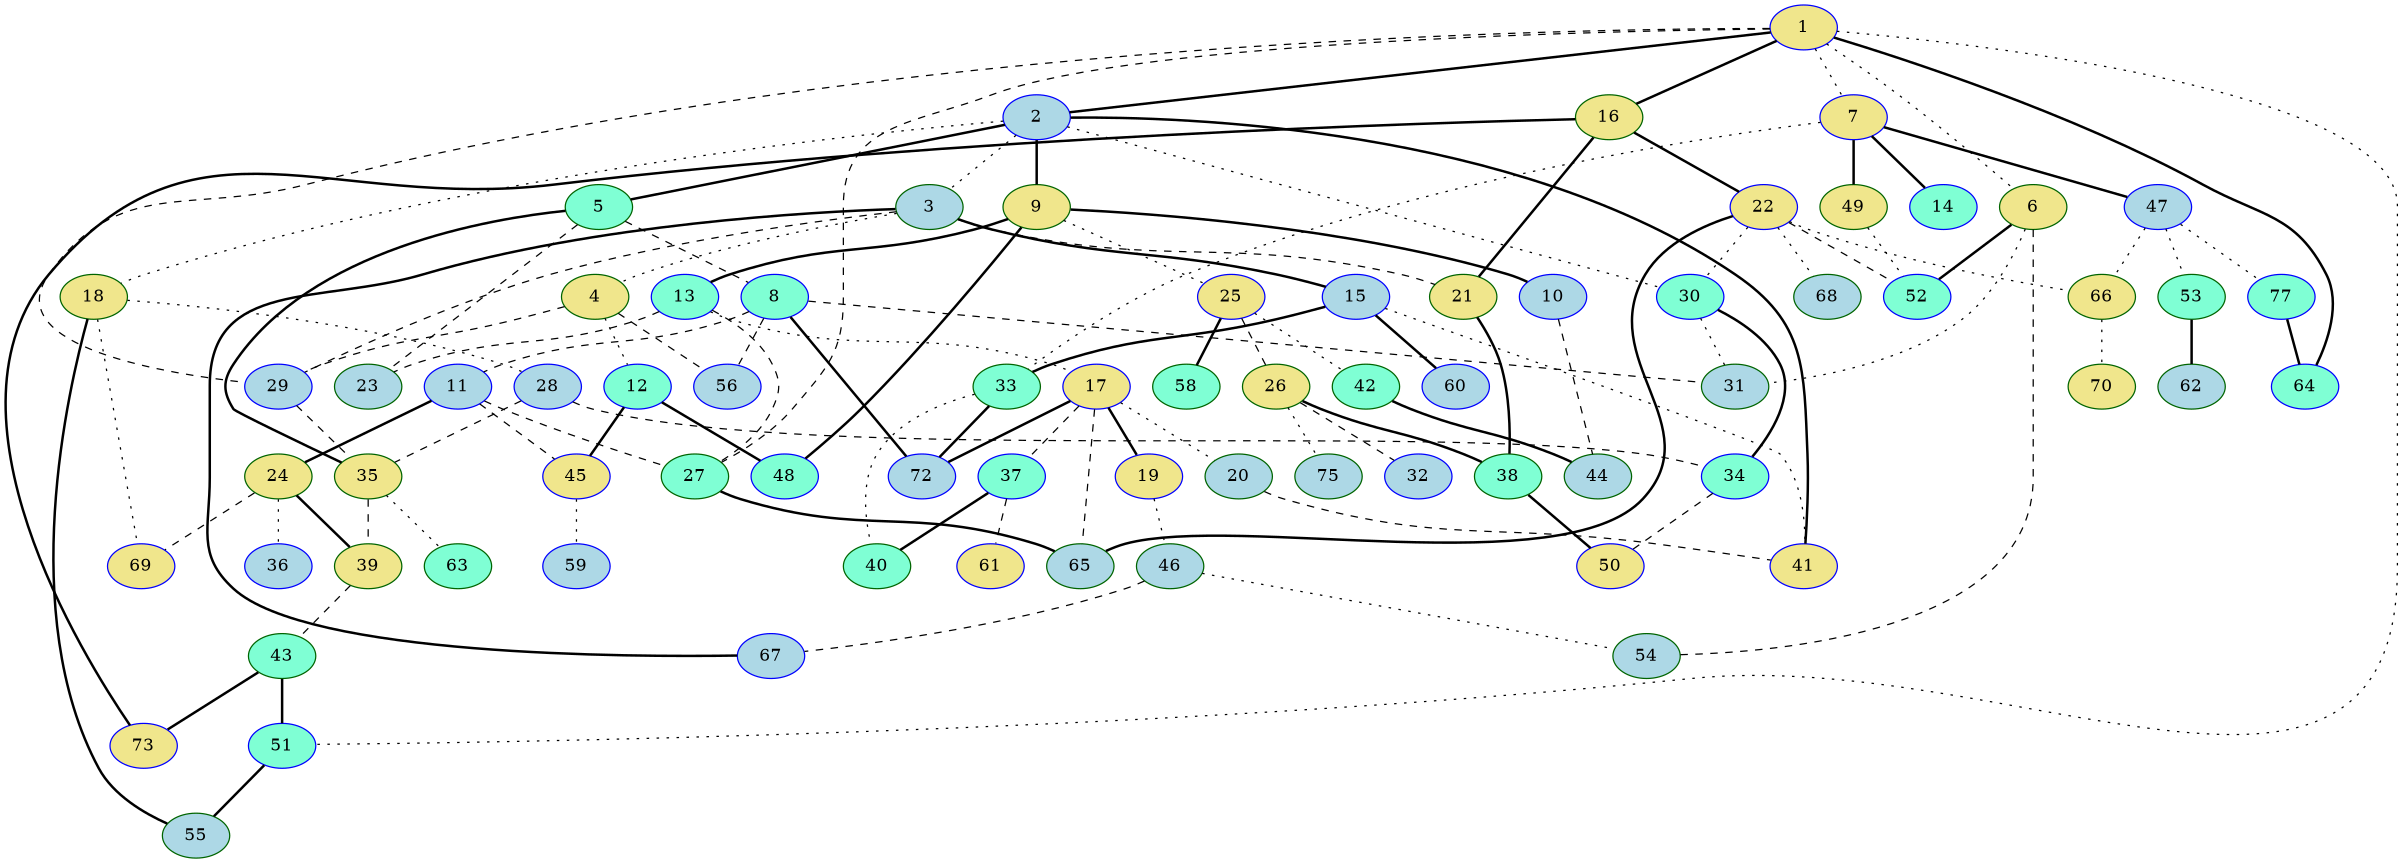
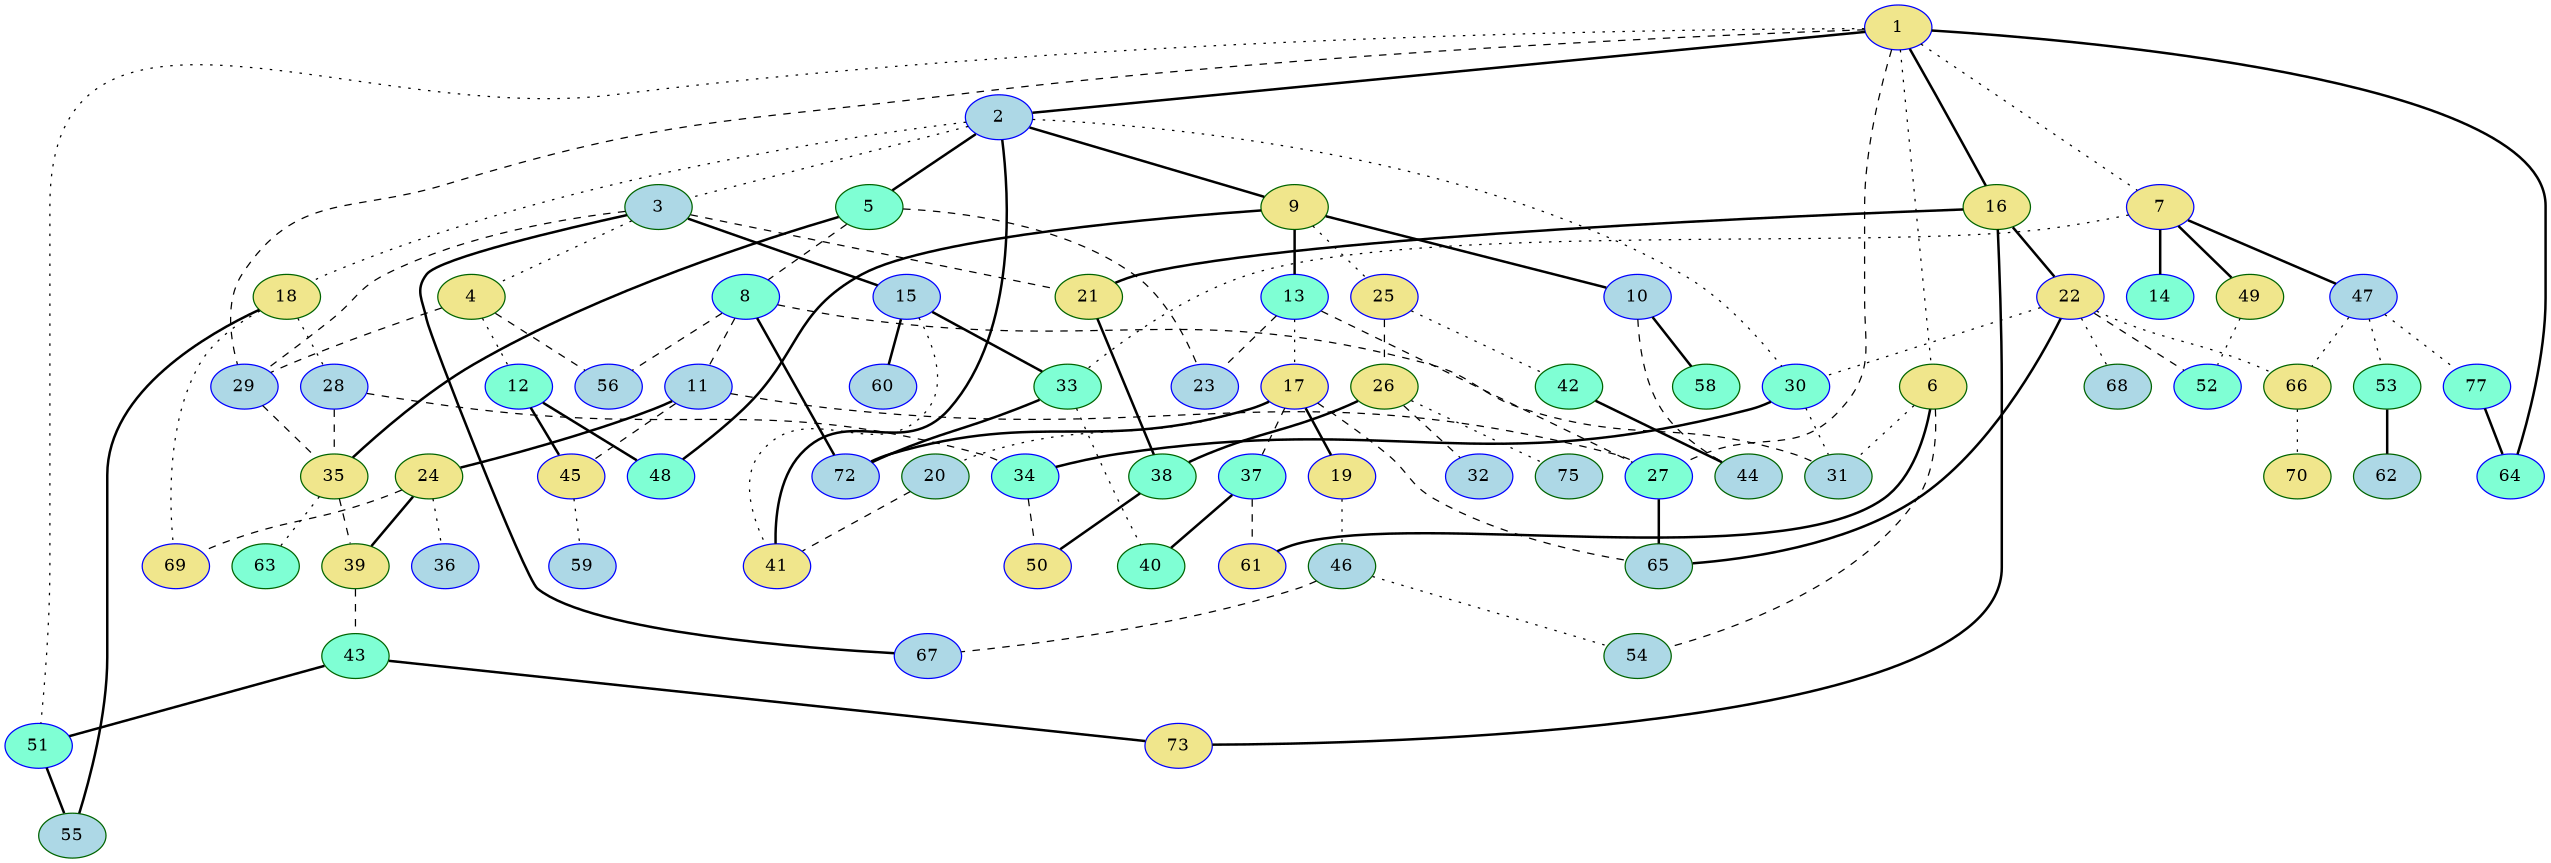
(1975, 252) -> (1634, 537)
(1207, 345) -> (1672, 342)
(368, 387) -> (1205, 387)
(695, 476) -> (1659, 476)
